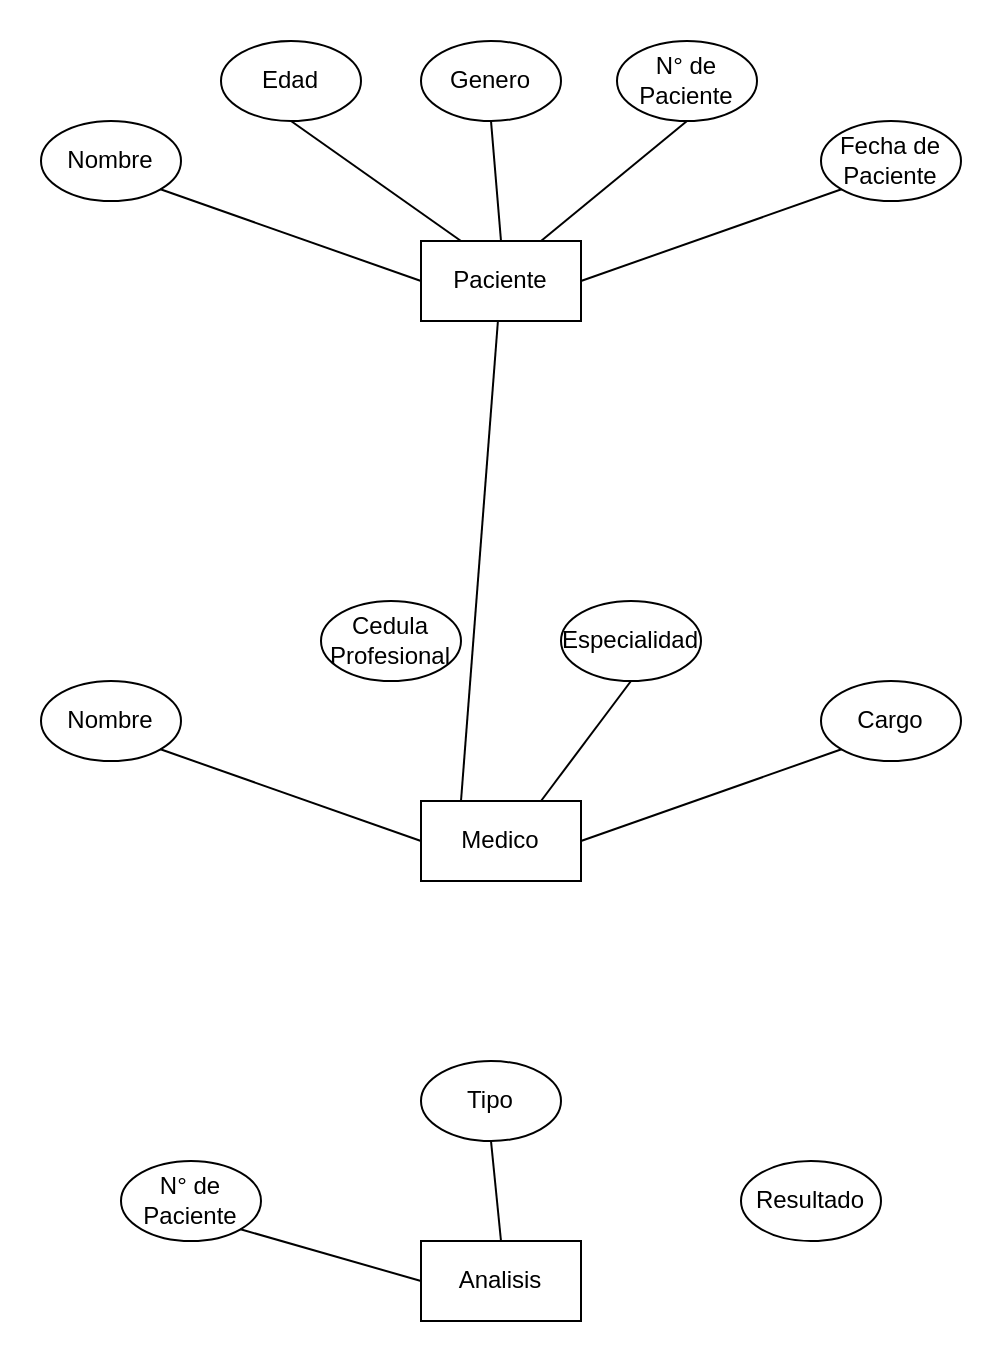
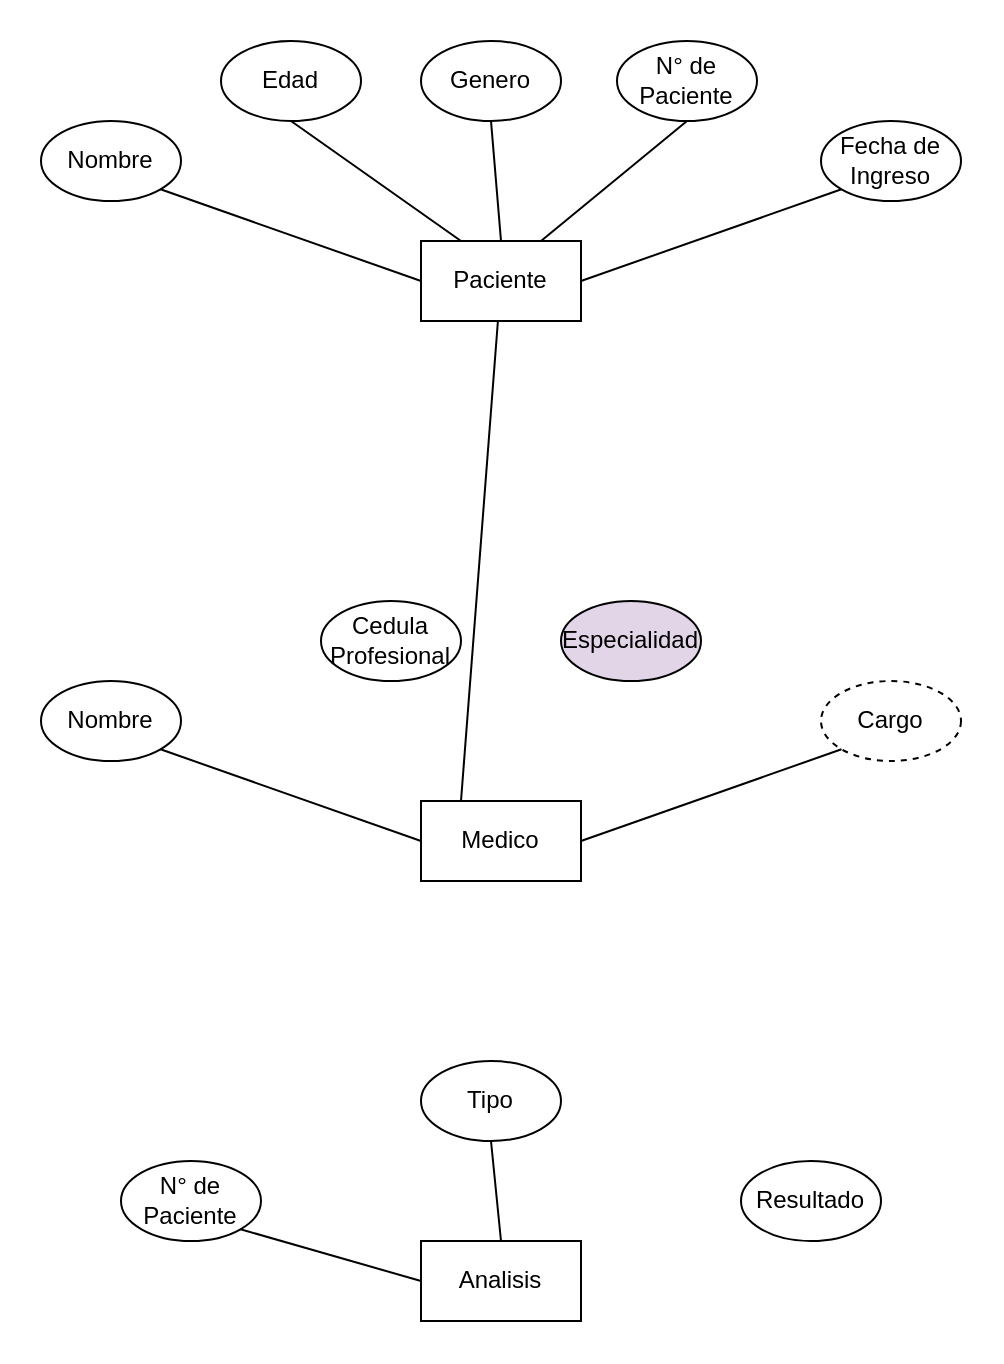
(891, 161) -> (891, 161)
(631, 641) -> (631, 641)
(891, 721) -> (891, 721)
(586, 741) -> none
